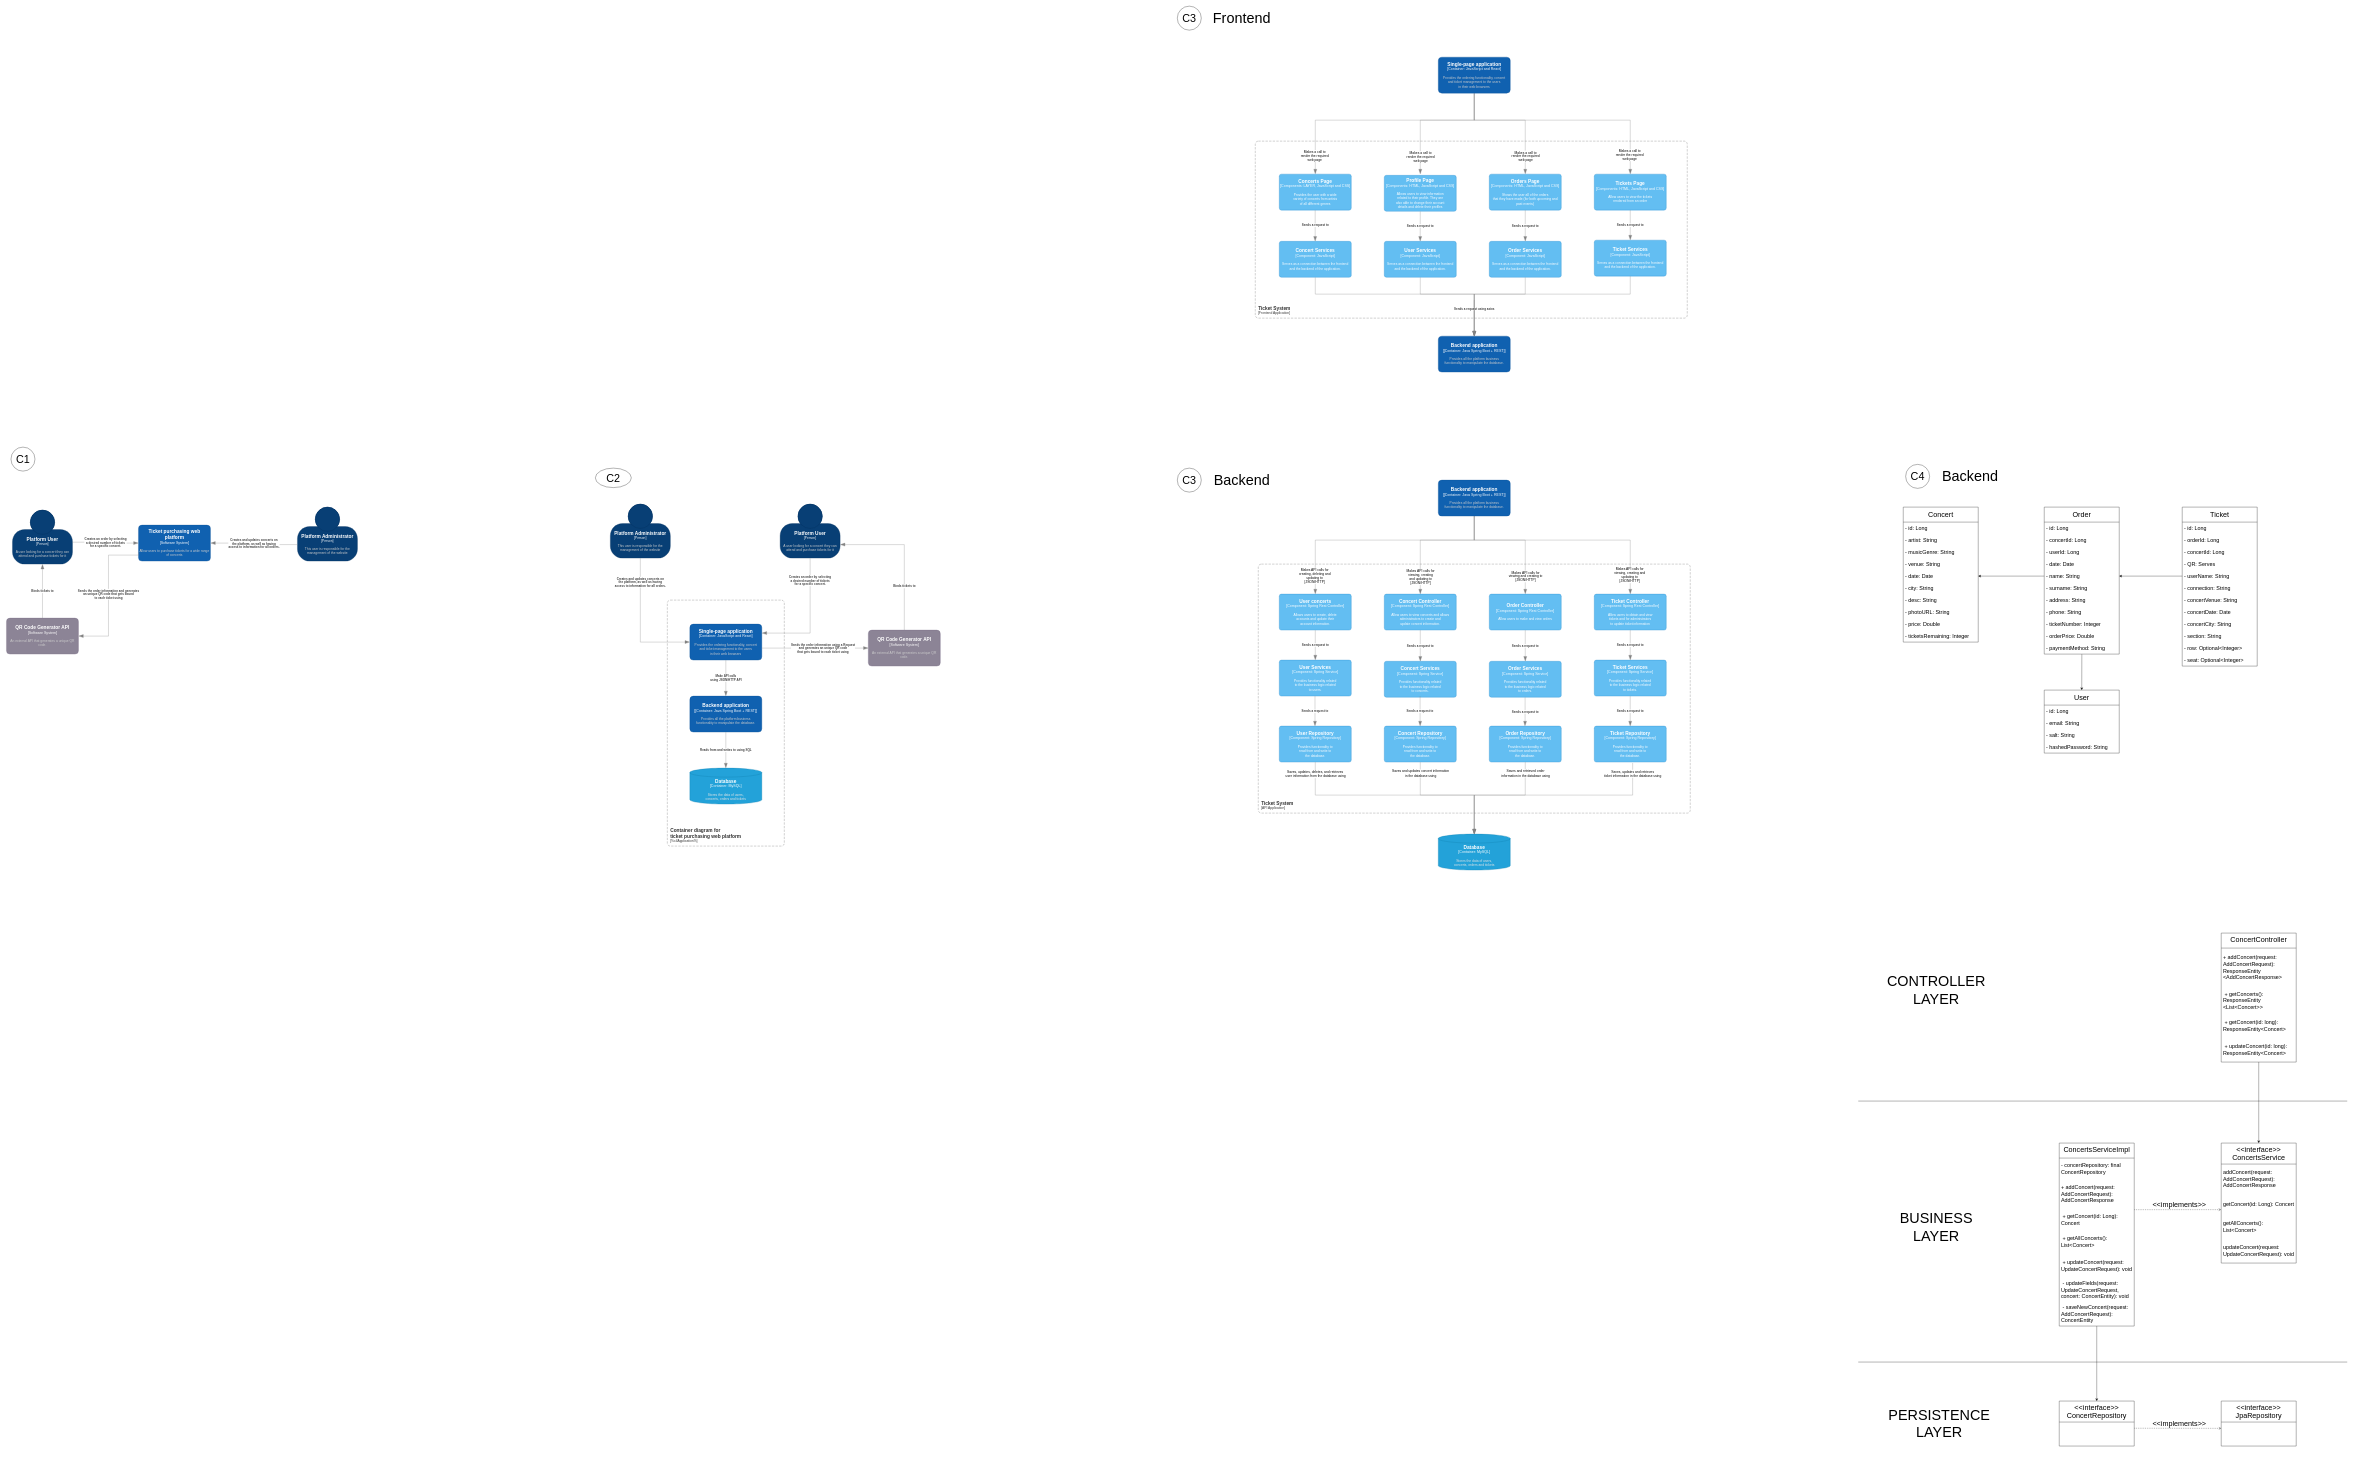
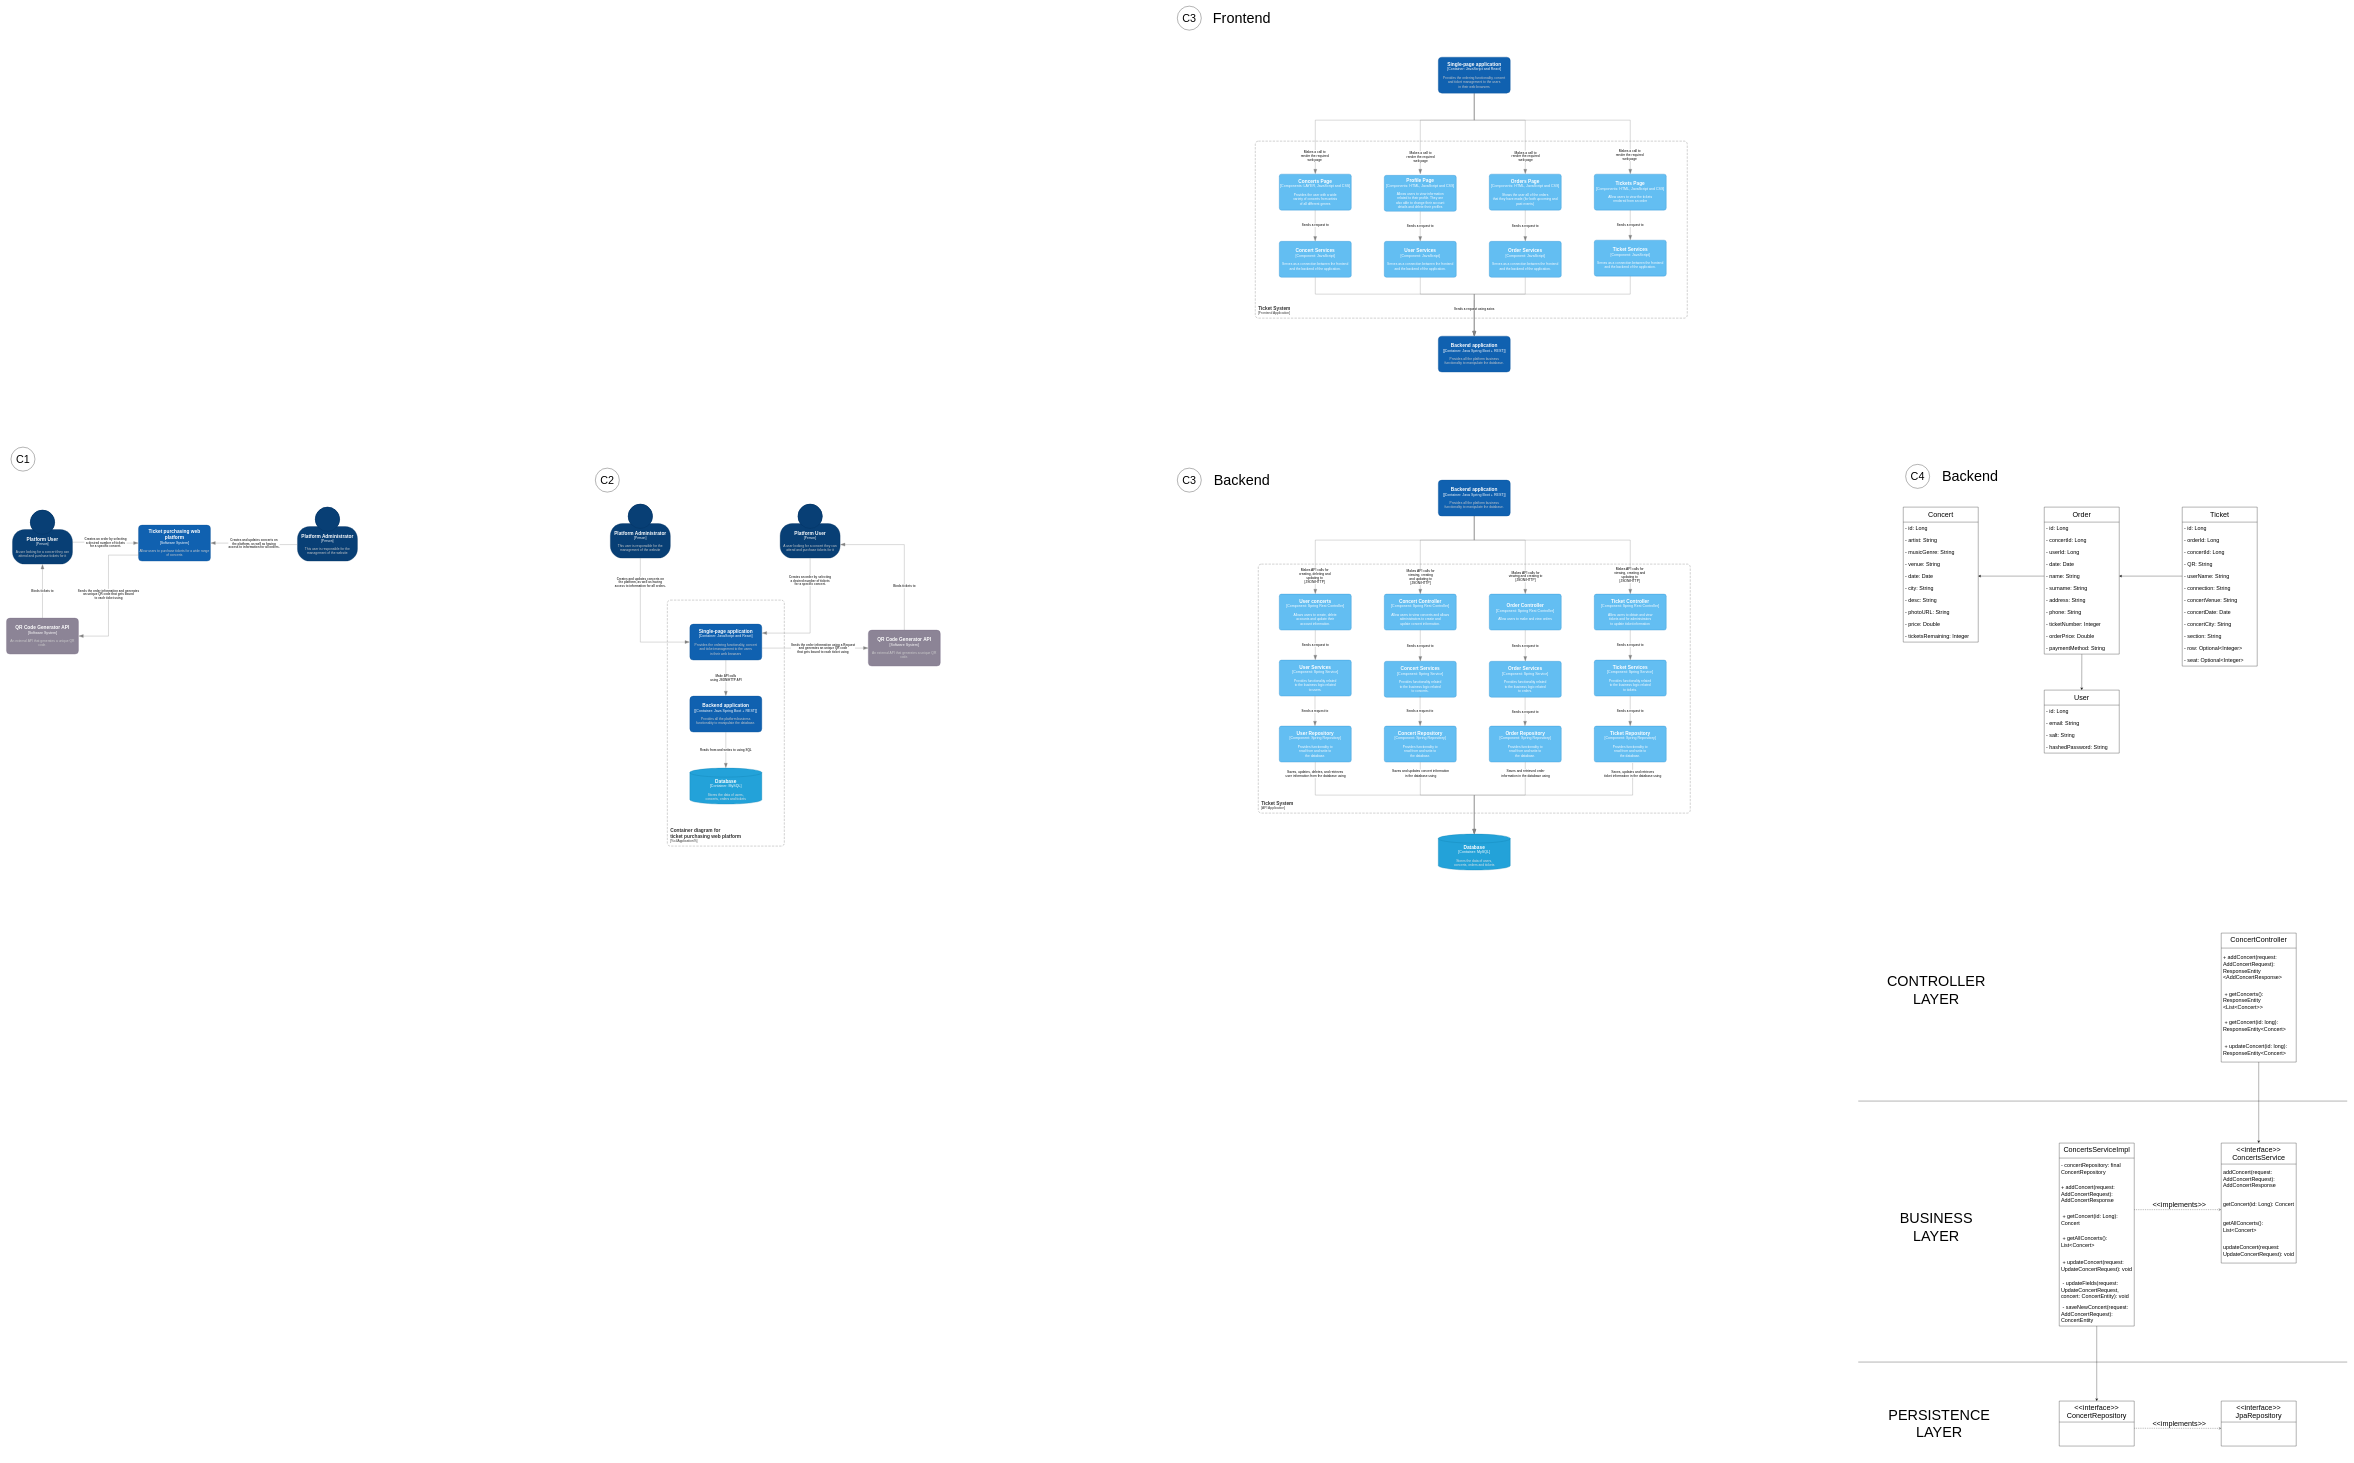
(613, 478) -> (607, 480)
(2195, 564) -> (2194, 564)
